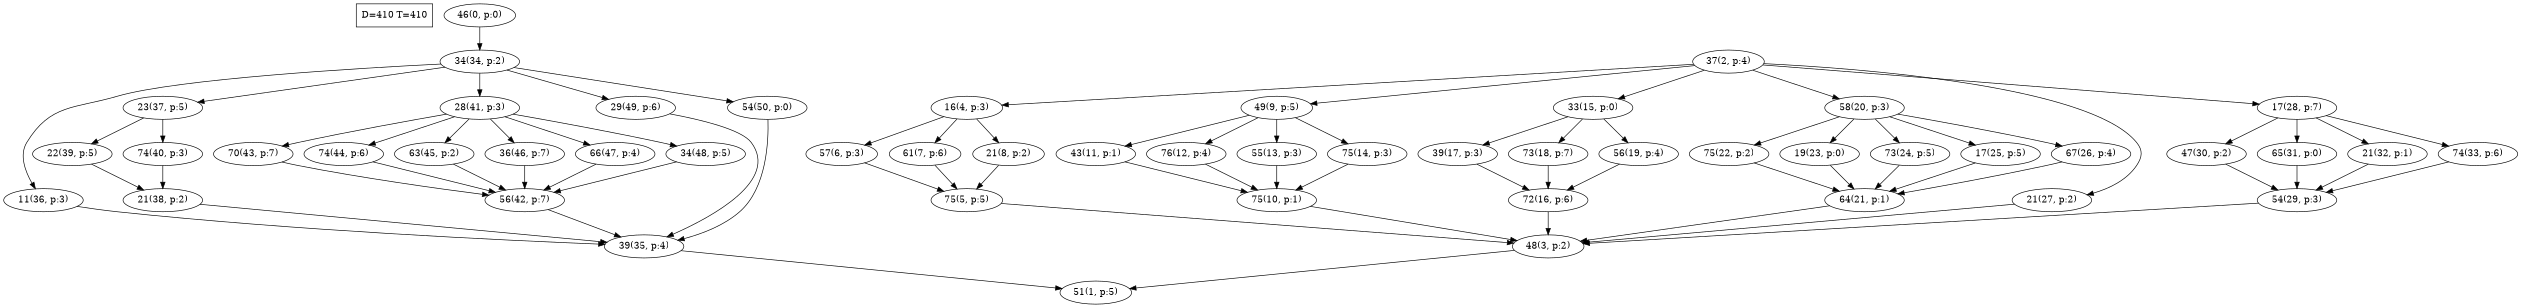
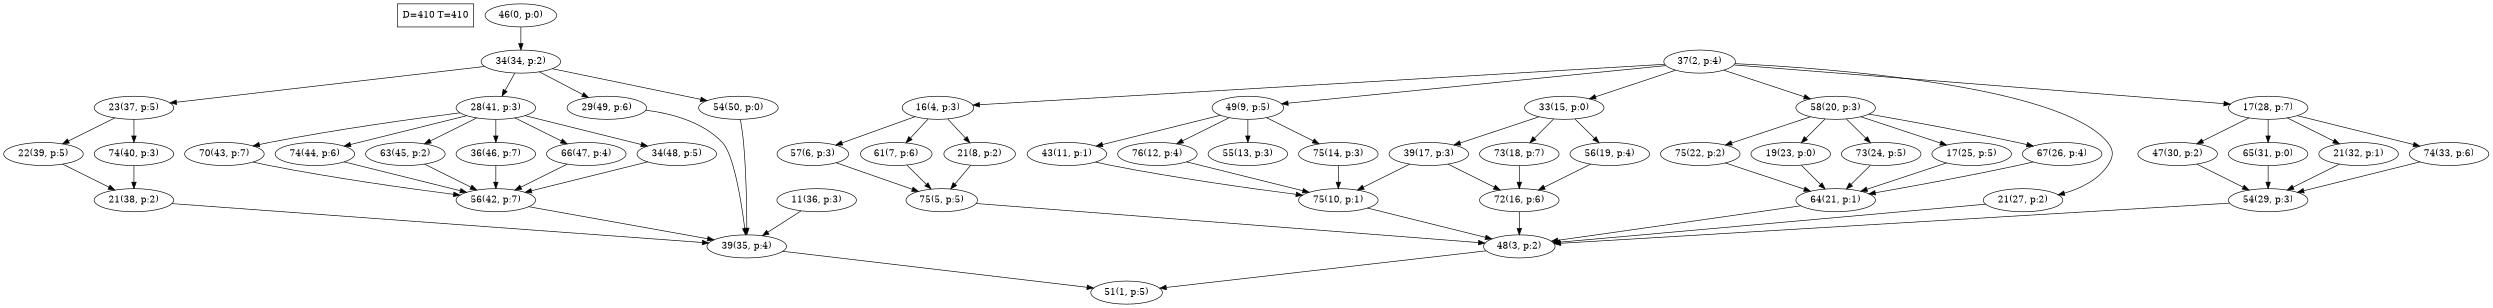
(205, 82) -> none
(1277, 174) -> (1386, 176)
